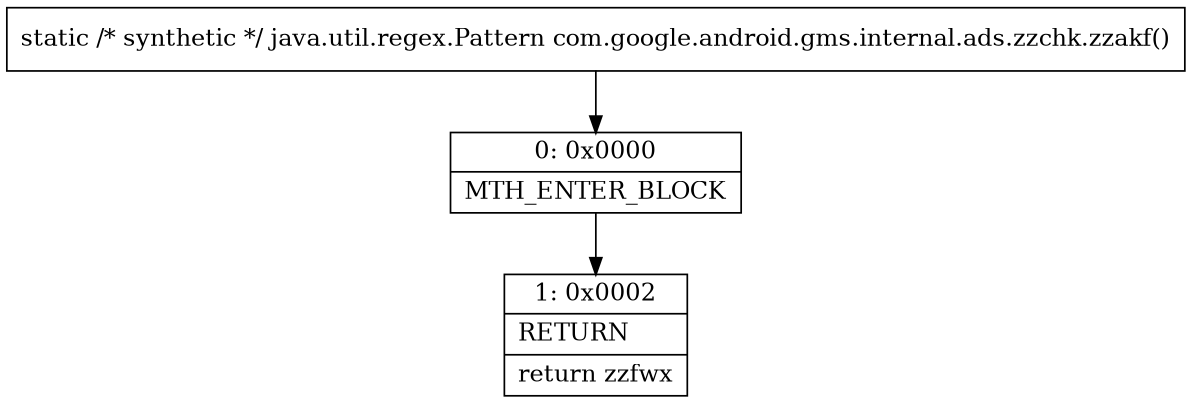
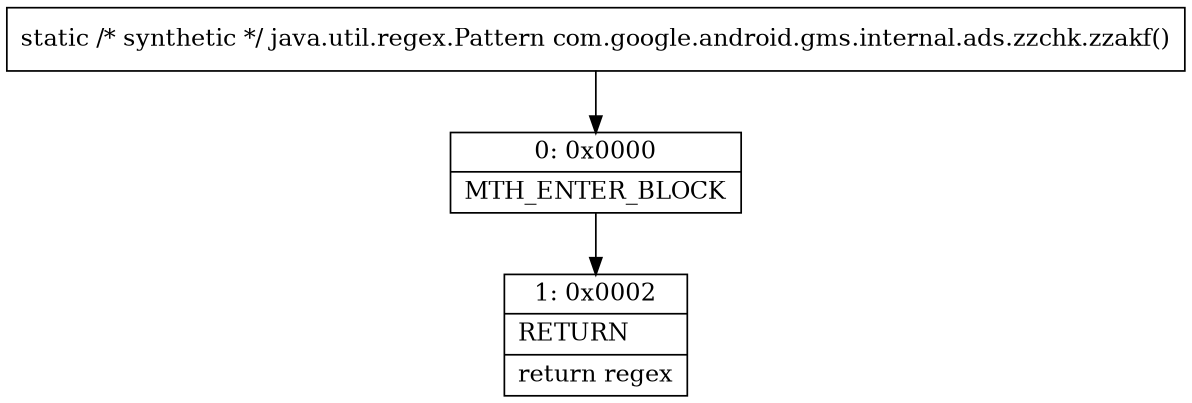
(596, 374) -> (596, 374)
